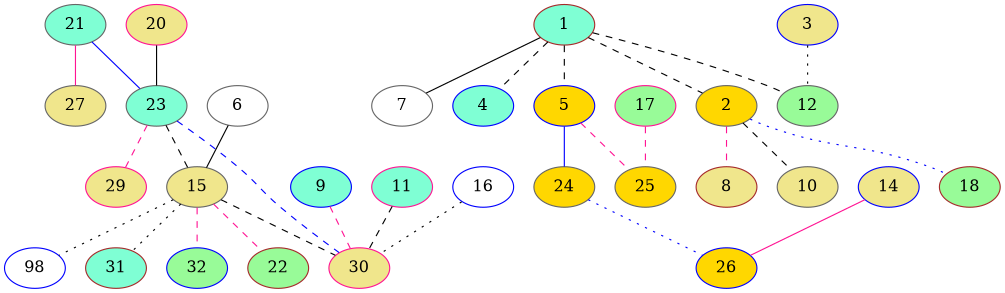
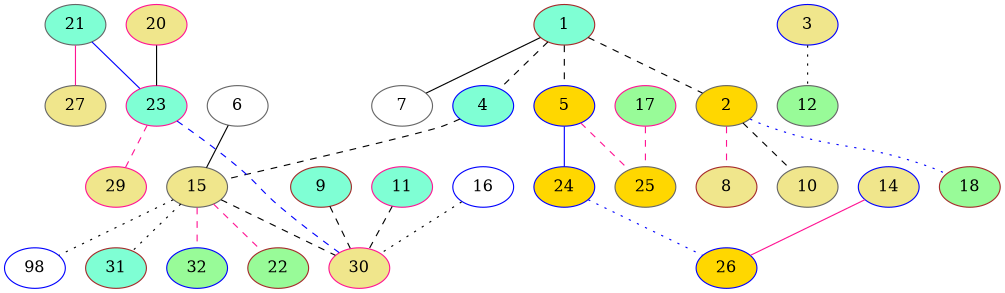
(689, 59) -> none
(157, 106) -> (157, 106)
(177, 146) -> (344, 152)
(321, 187) -> (321, 187)
(564, 187) -> (564, 187)
(340, 227) -> (340, 227)
